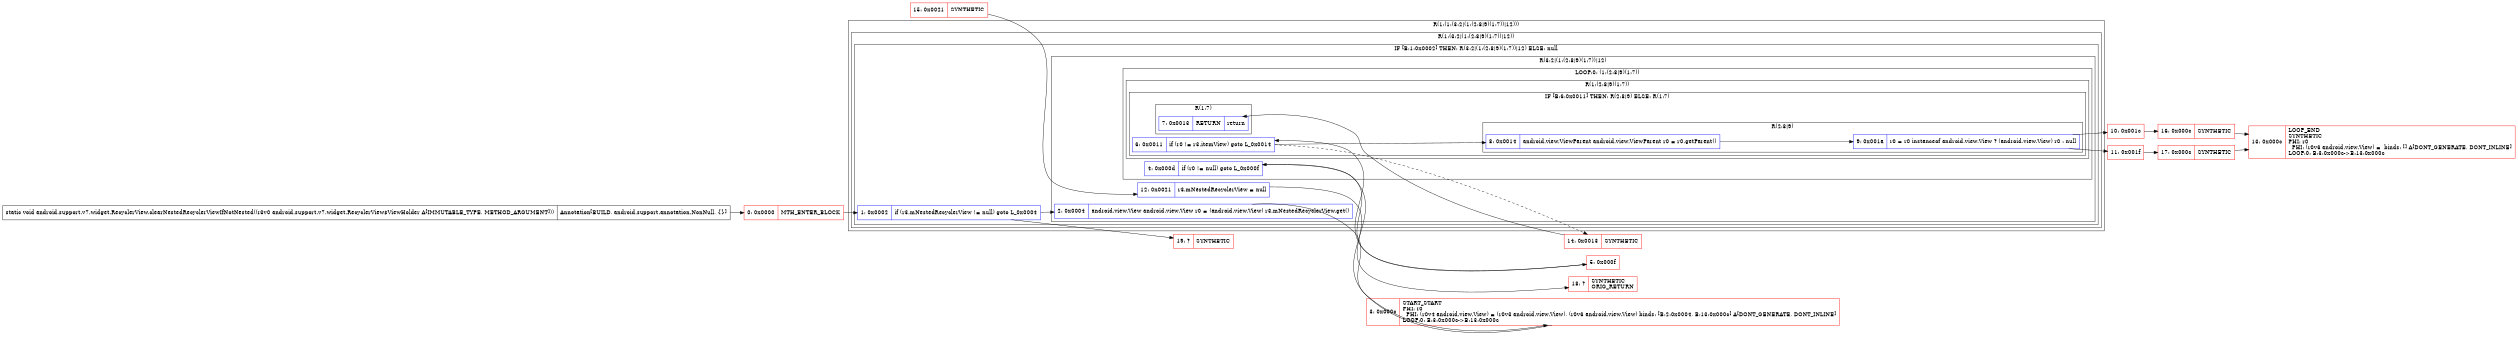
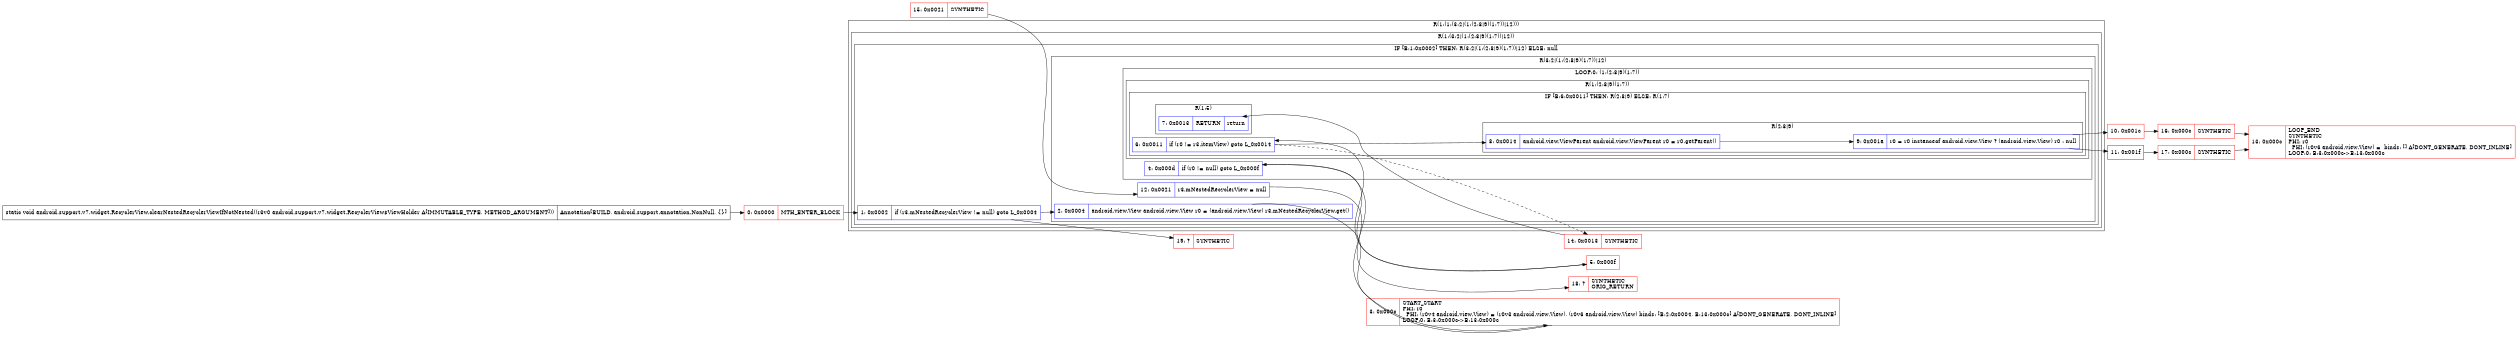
(1204, 109) -> (1204, 109)
(2126, 153) -> (2126, 153)
